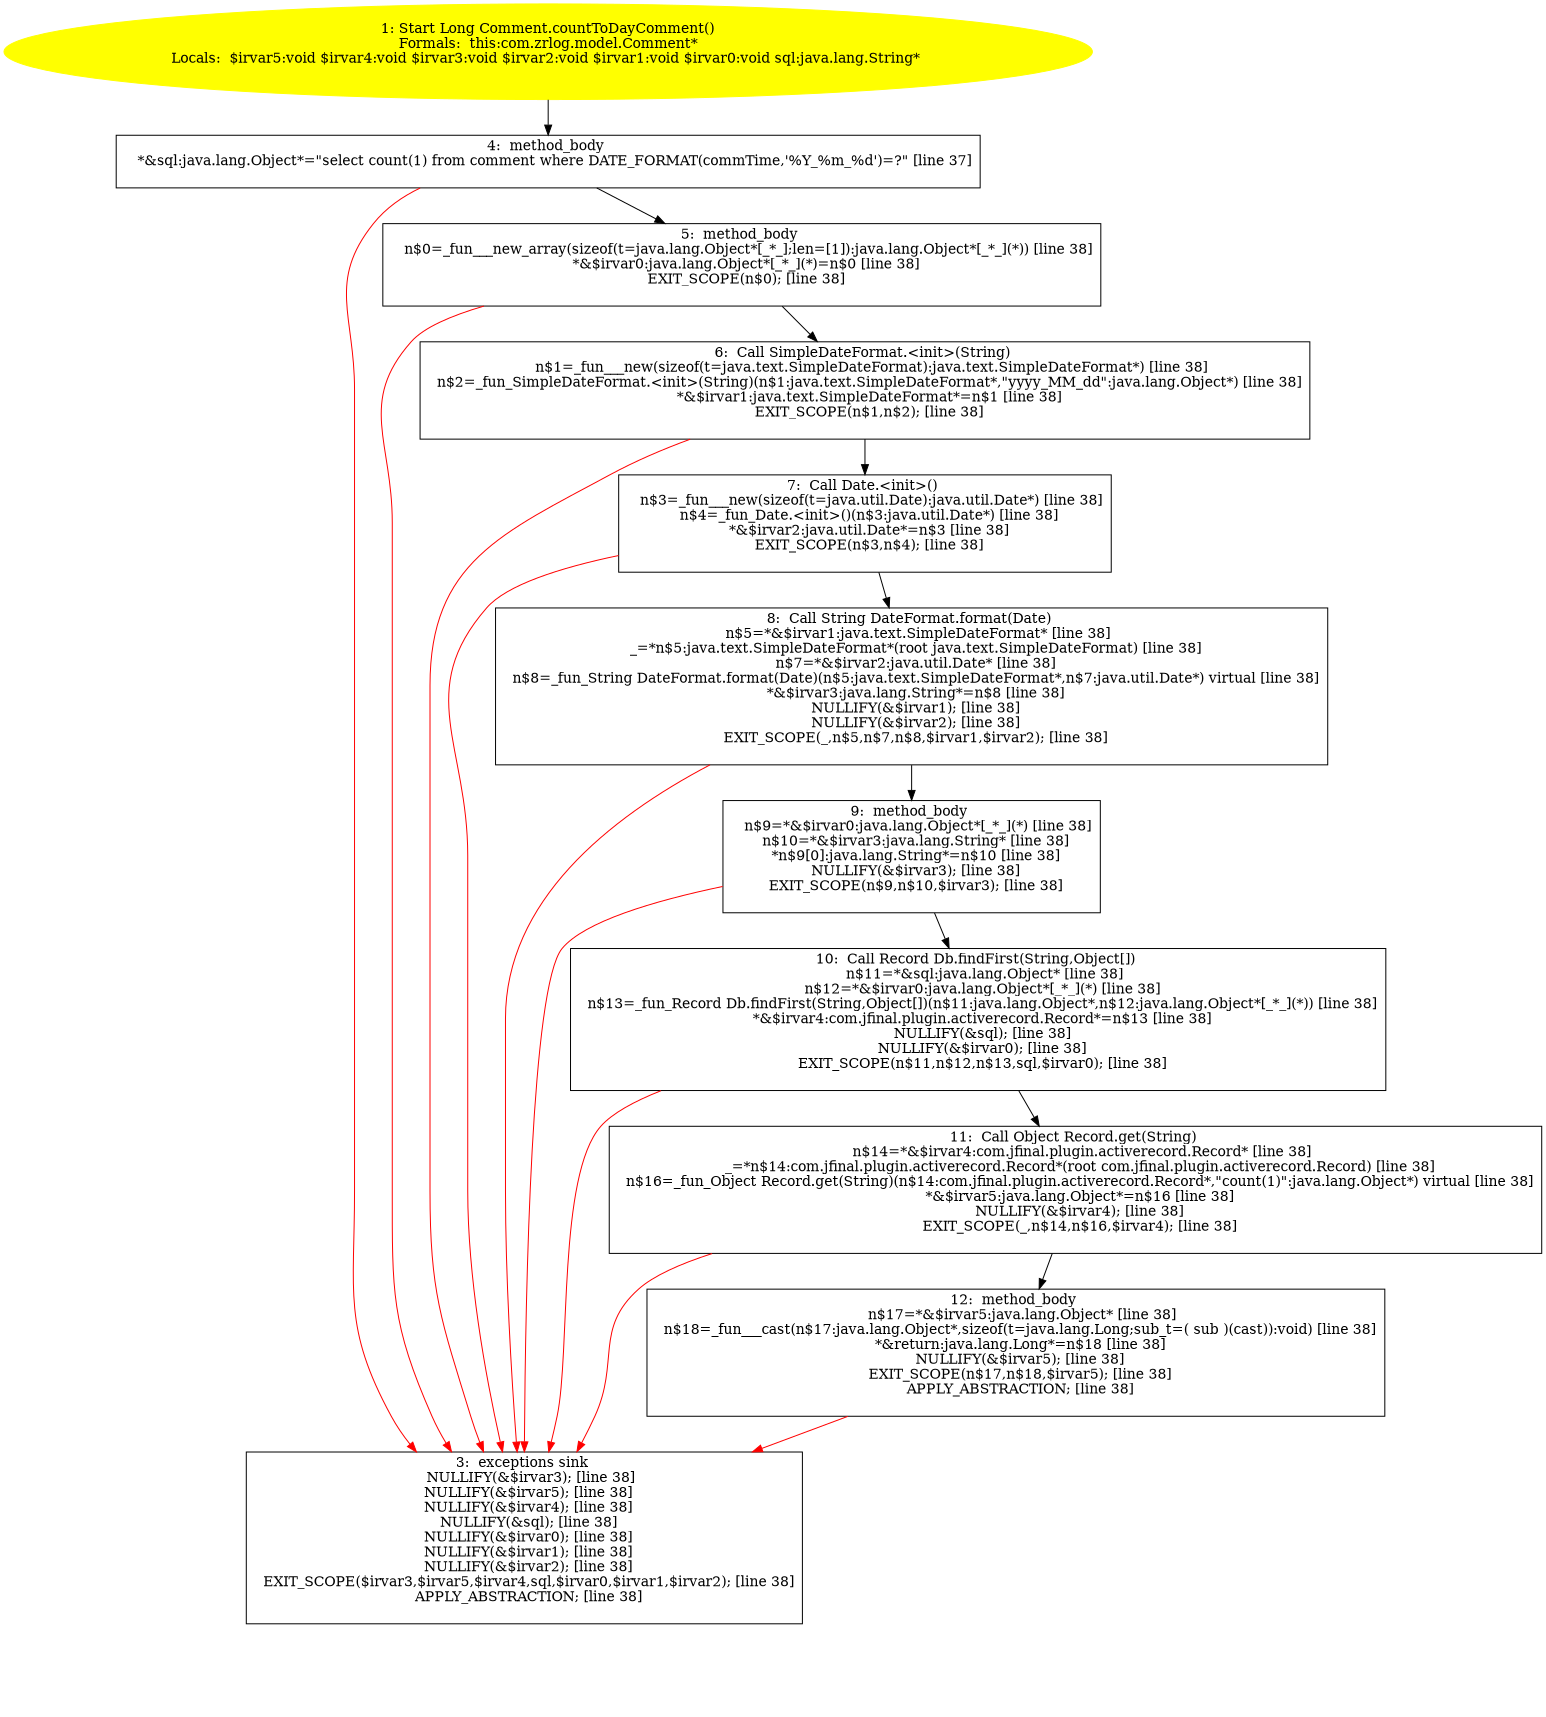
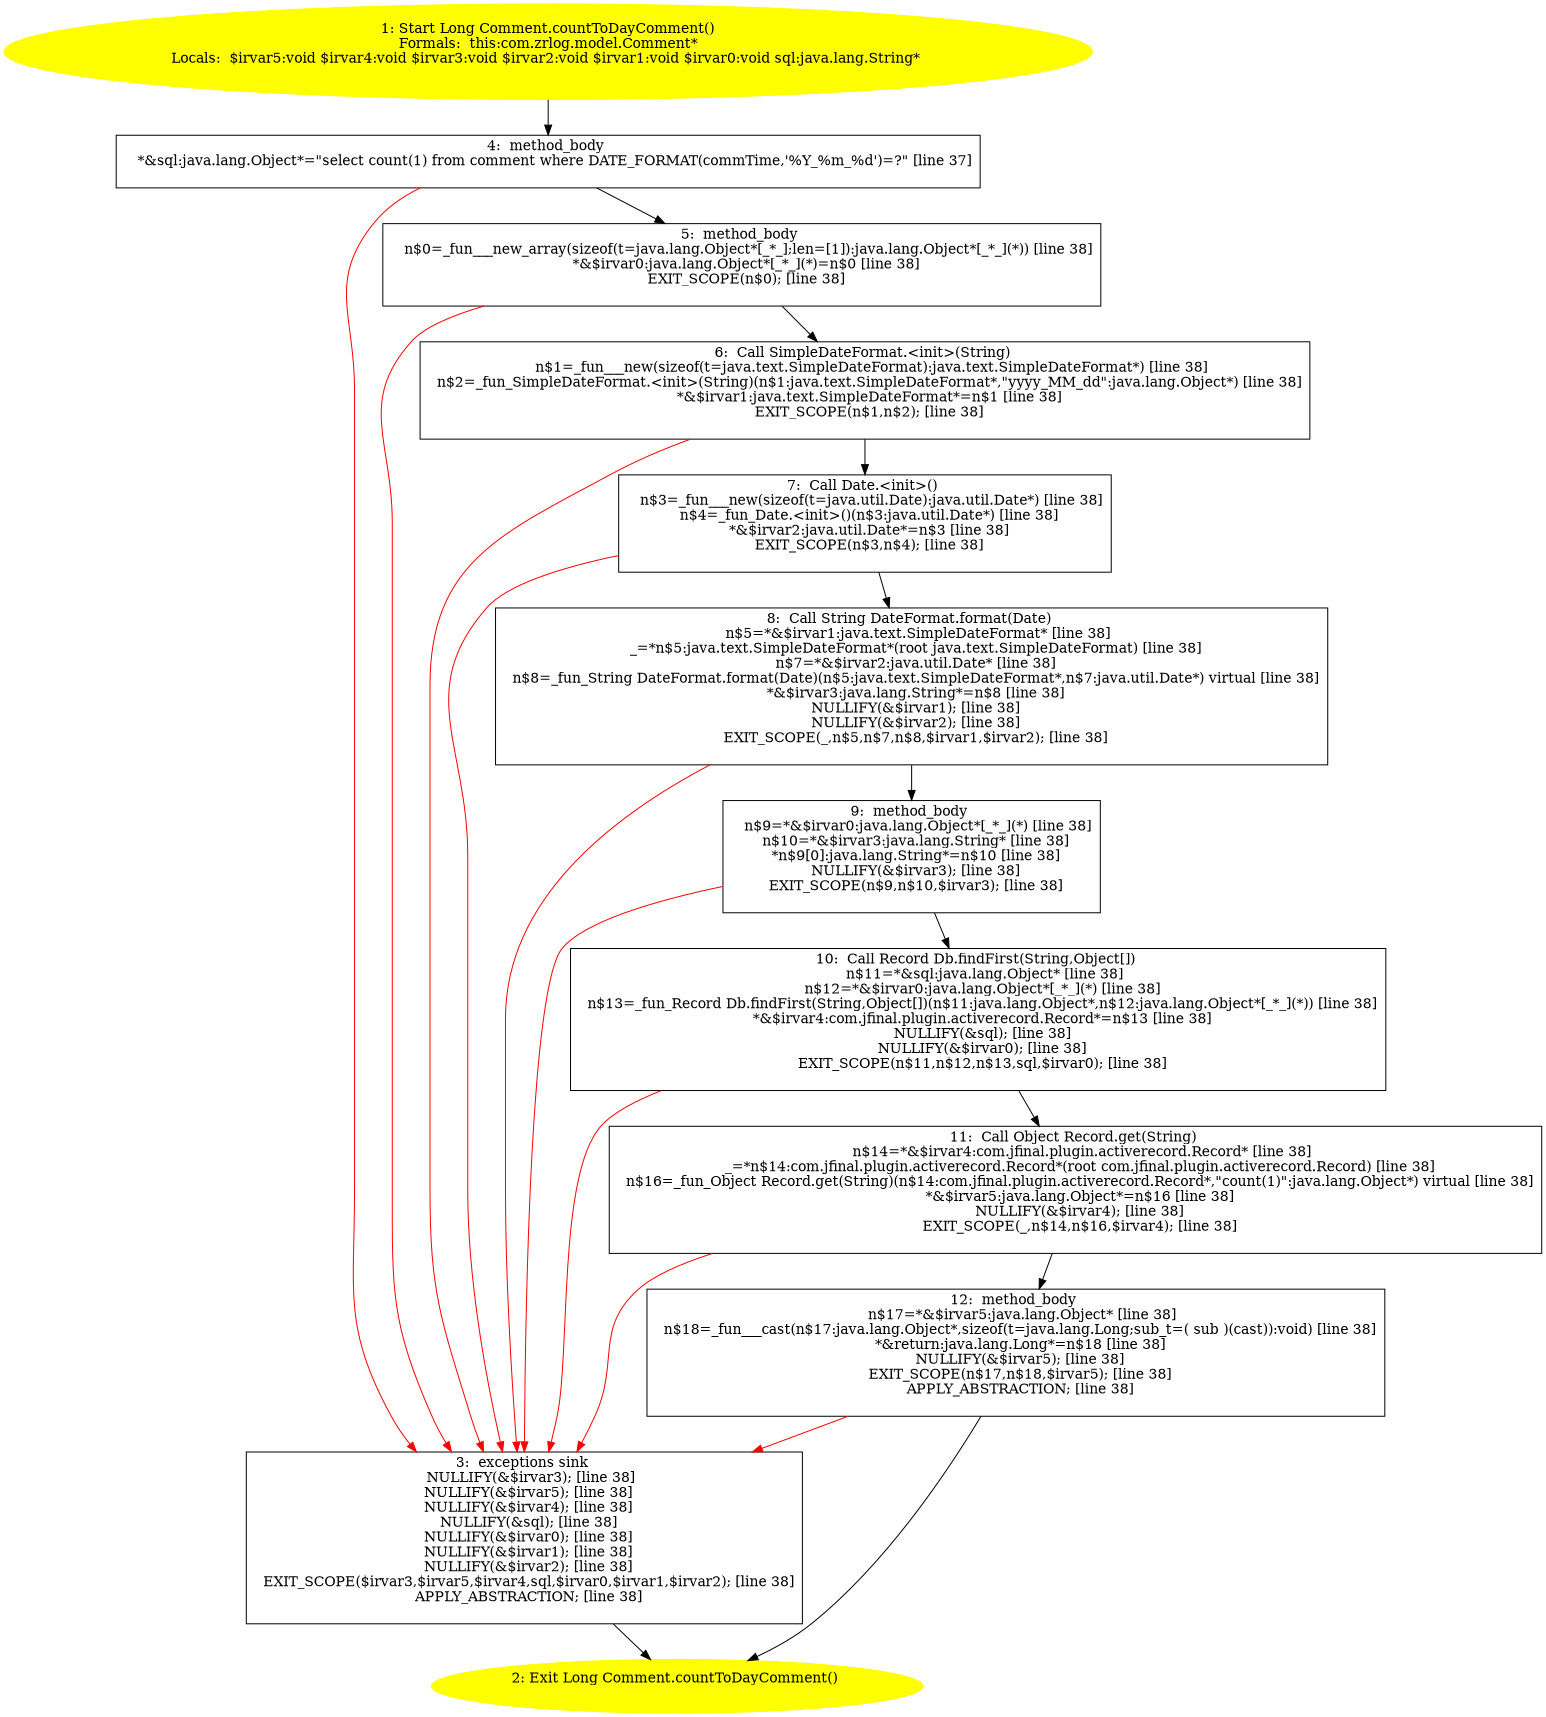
none -> (677, 1686)
